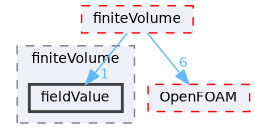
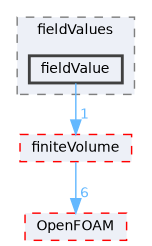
(110, 55) -> (76, 103)
(76, 59) -> (76, 31)
